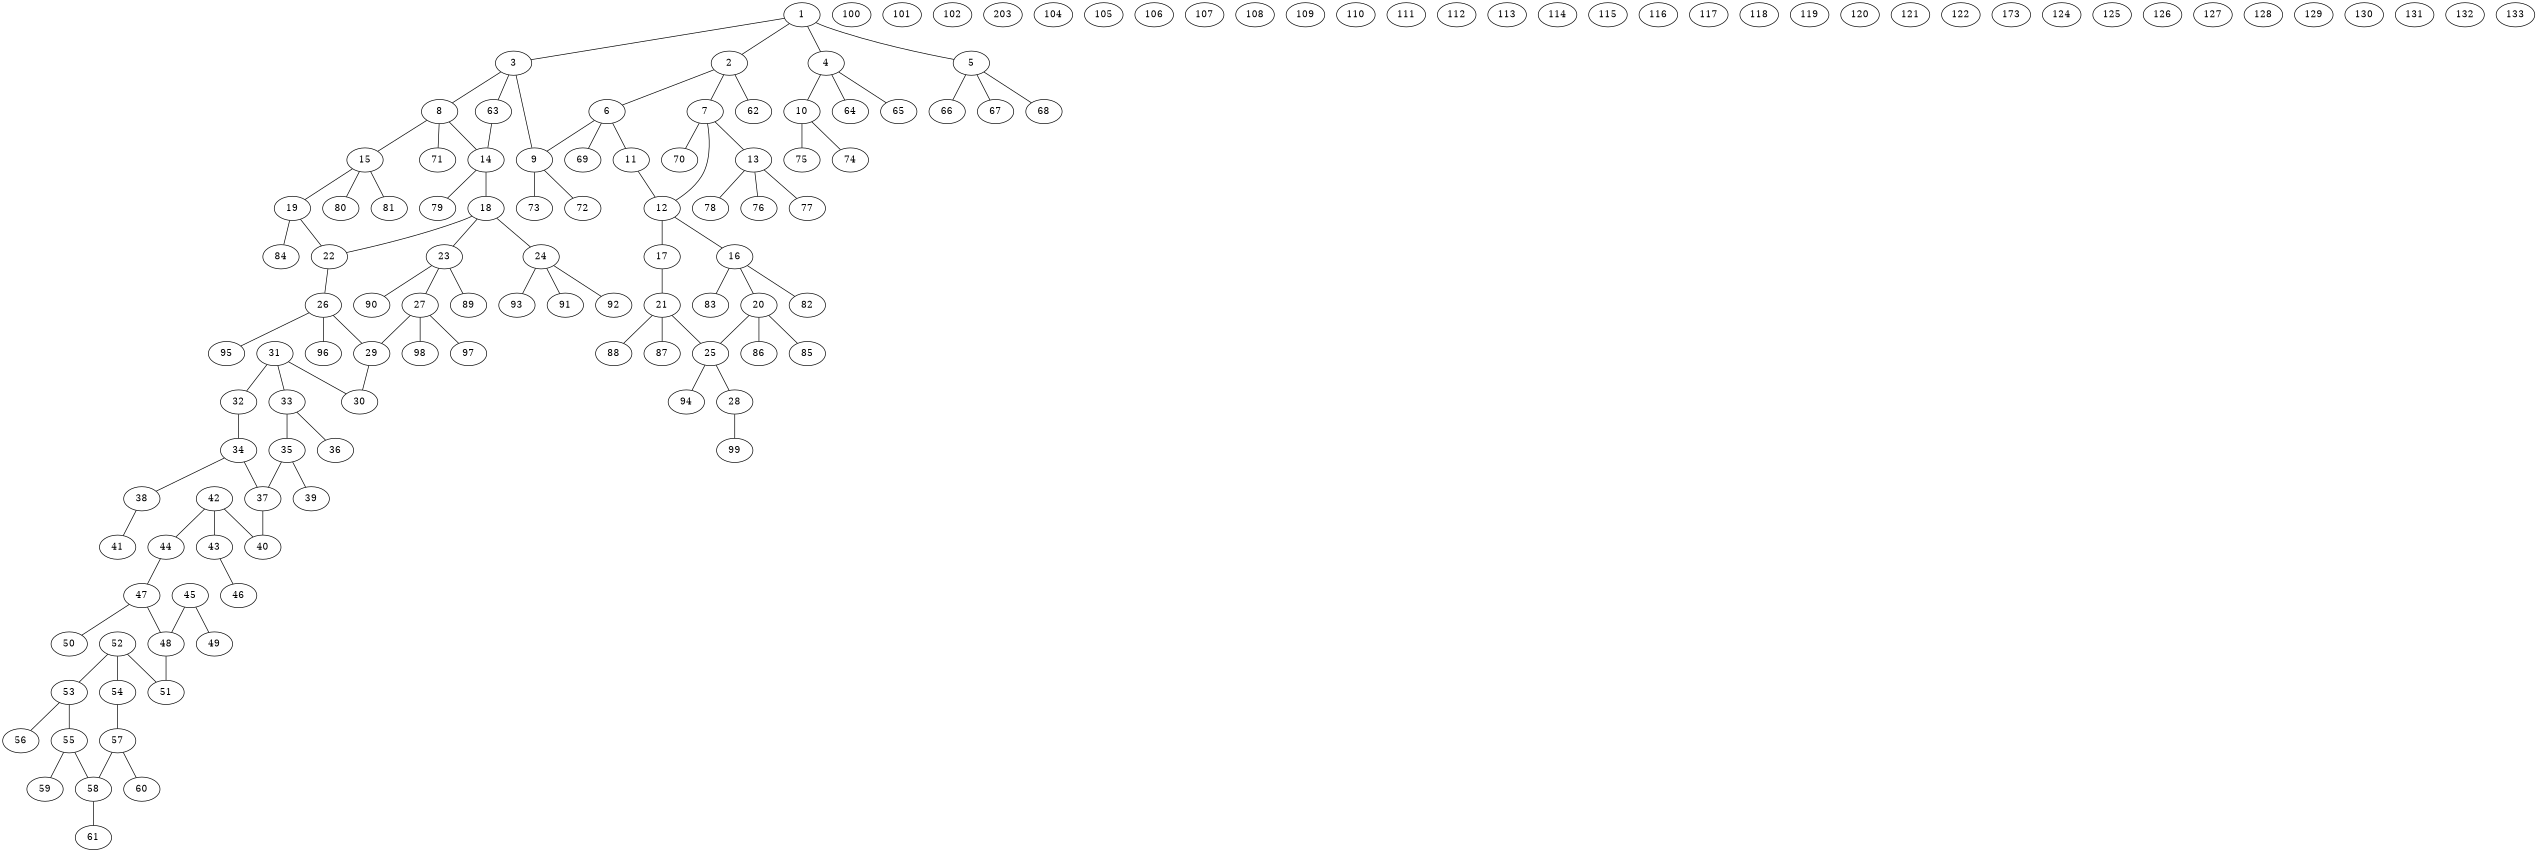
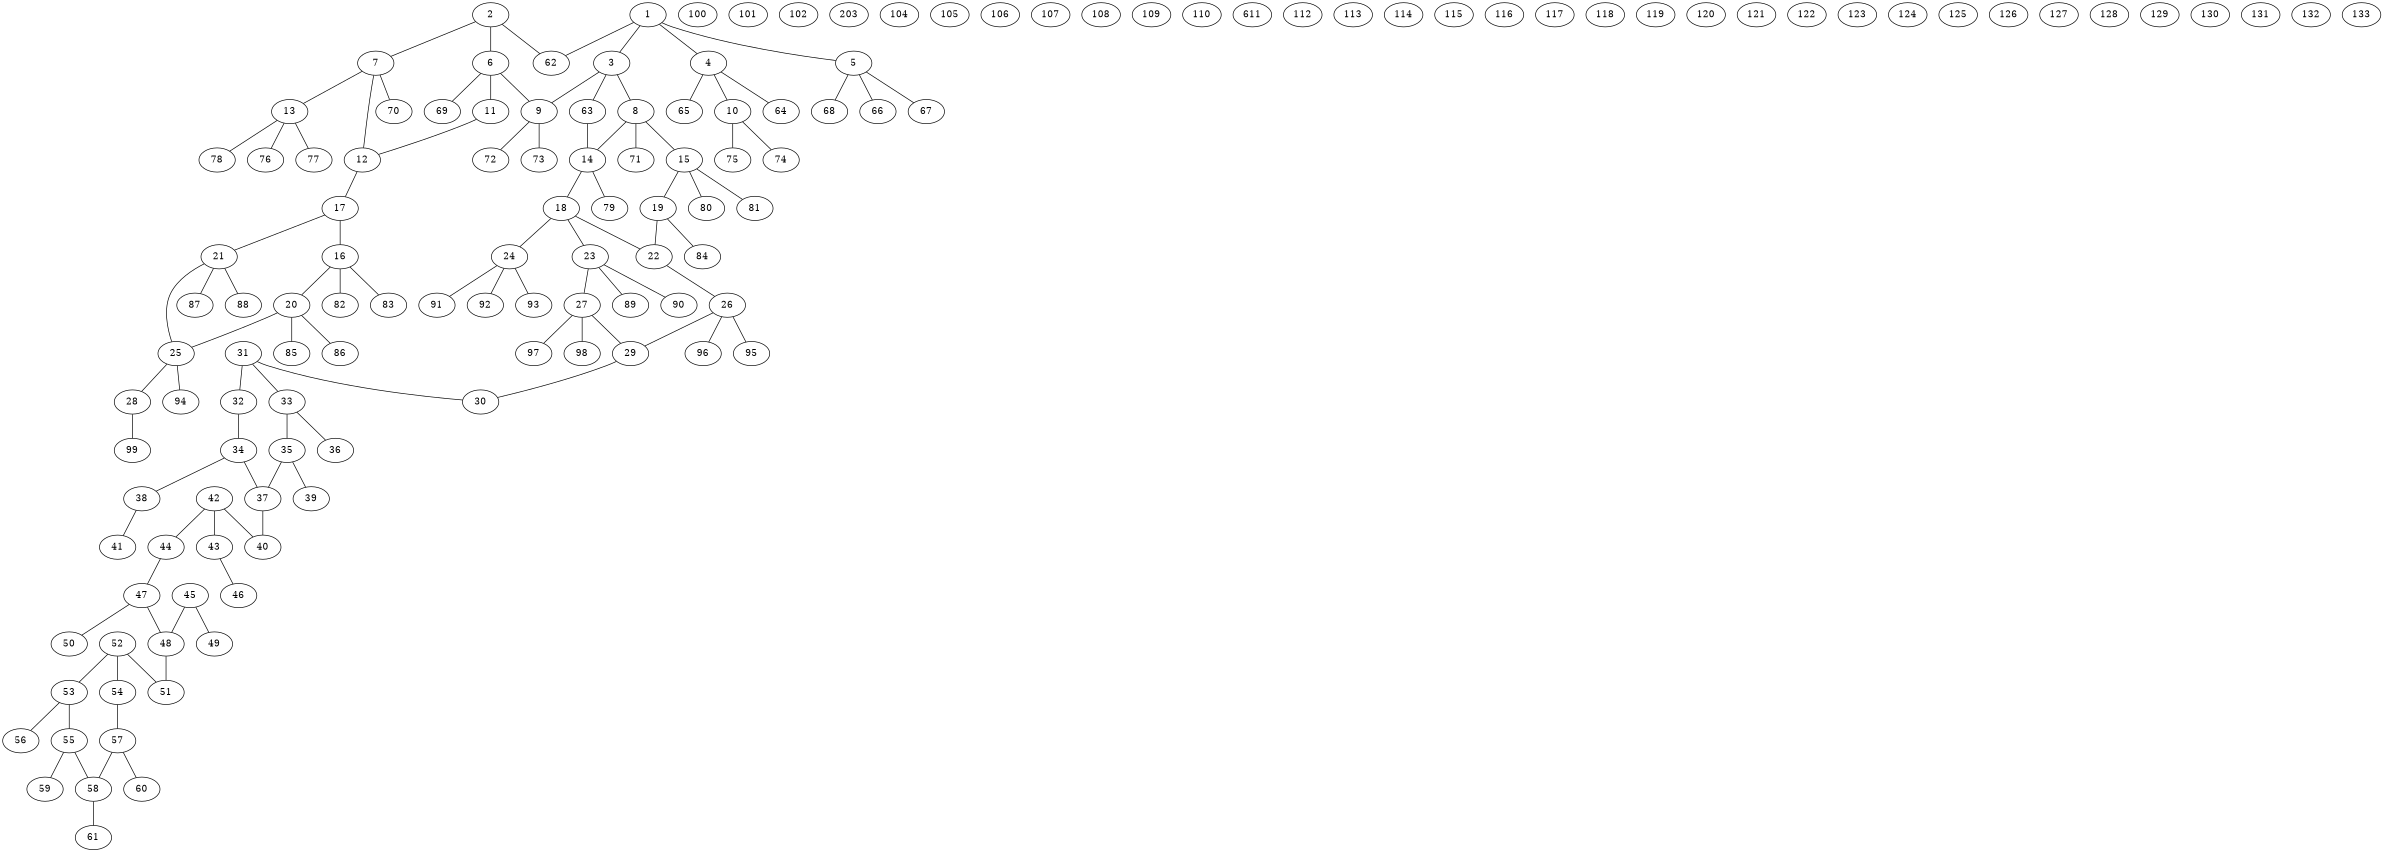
(1406, 15) -> (1252, 15)
(2011, 15) -> (1857, 15)
(766, 39) -> (600, 39)
(699, 233) -> (340, 233)
